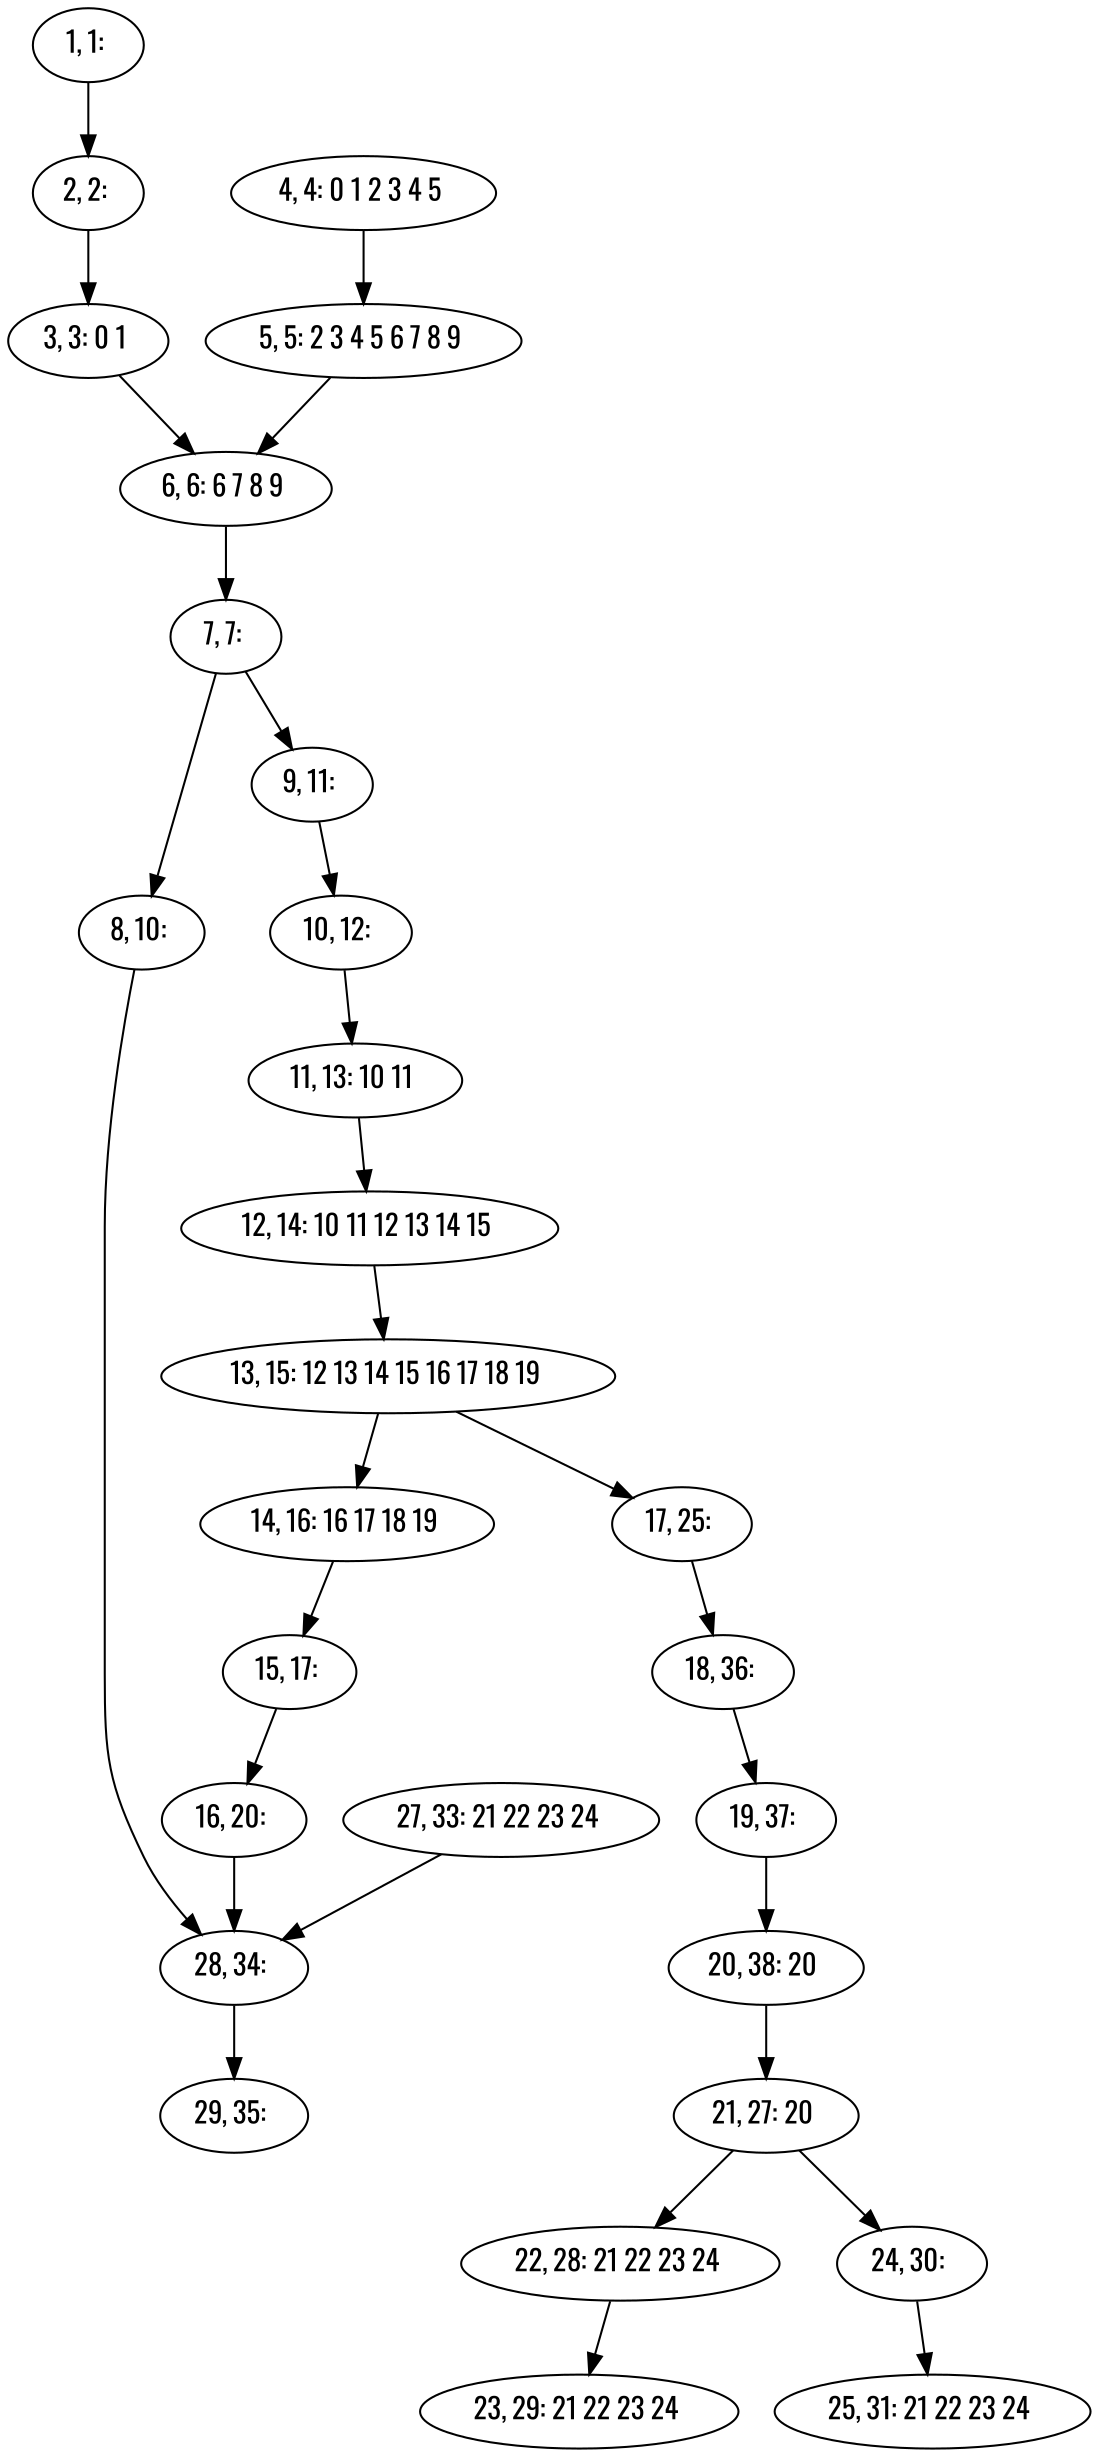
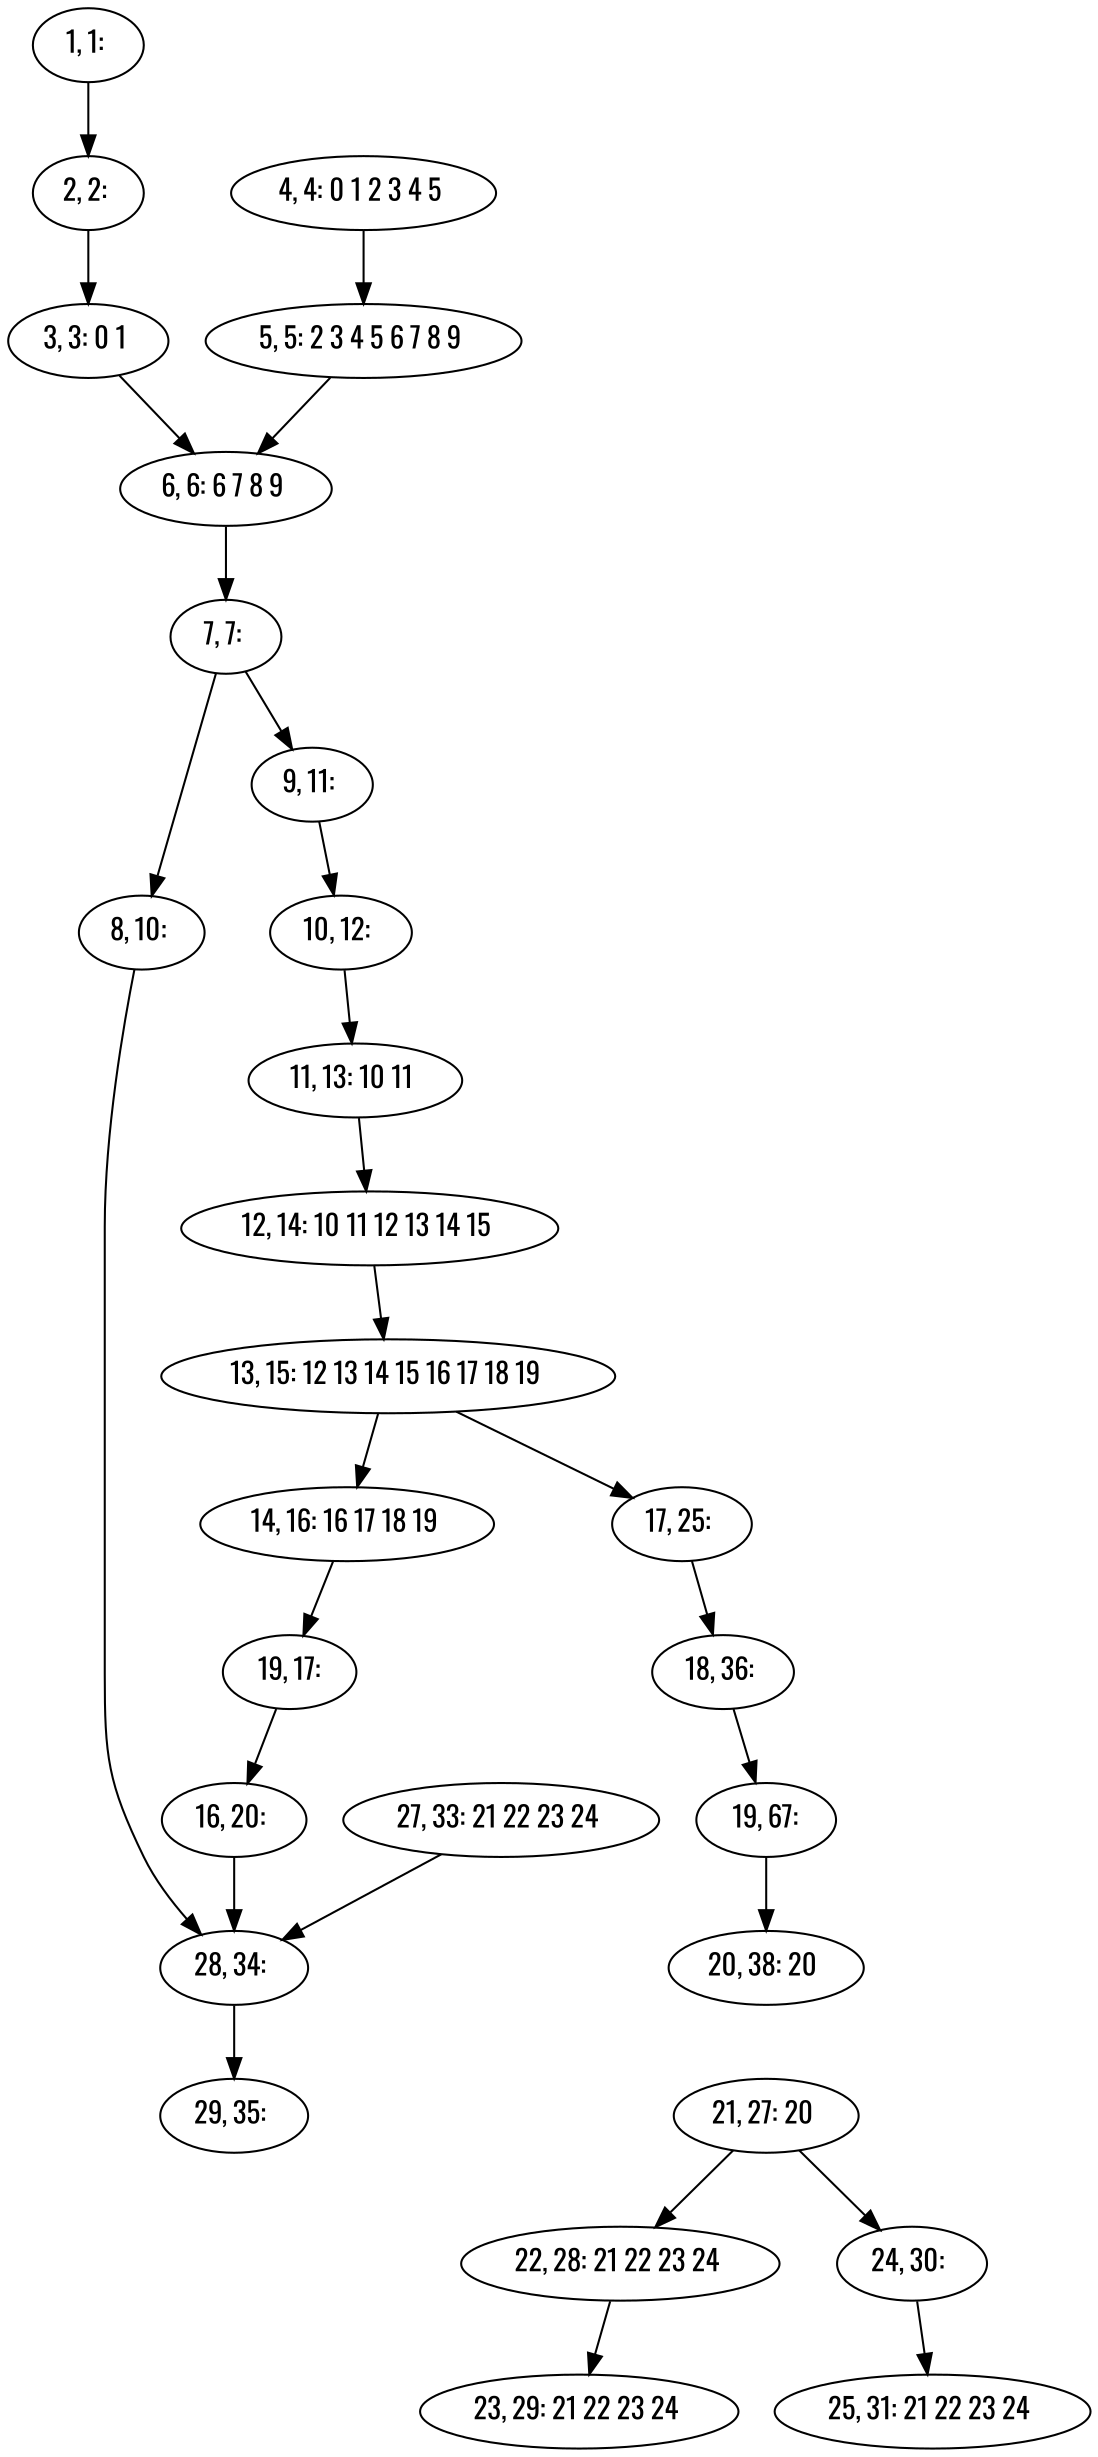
(290, 1672) -> (290, 1672)
(766, 1820) -> (766, 1820)
(766, 2032) -> none
